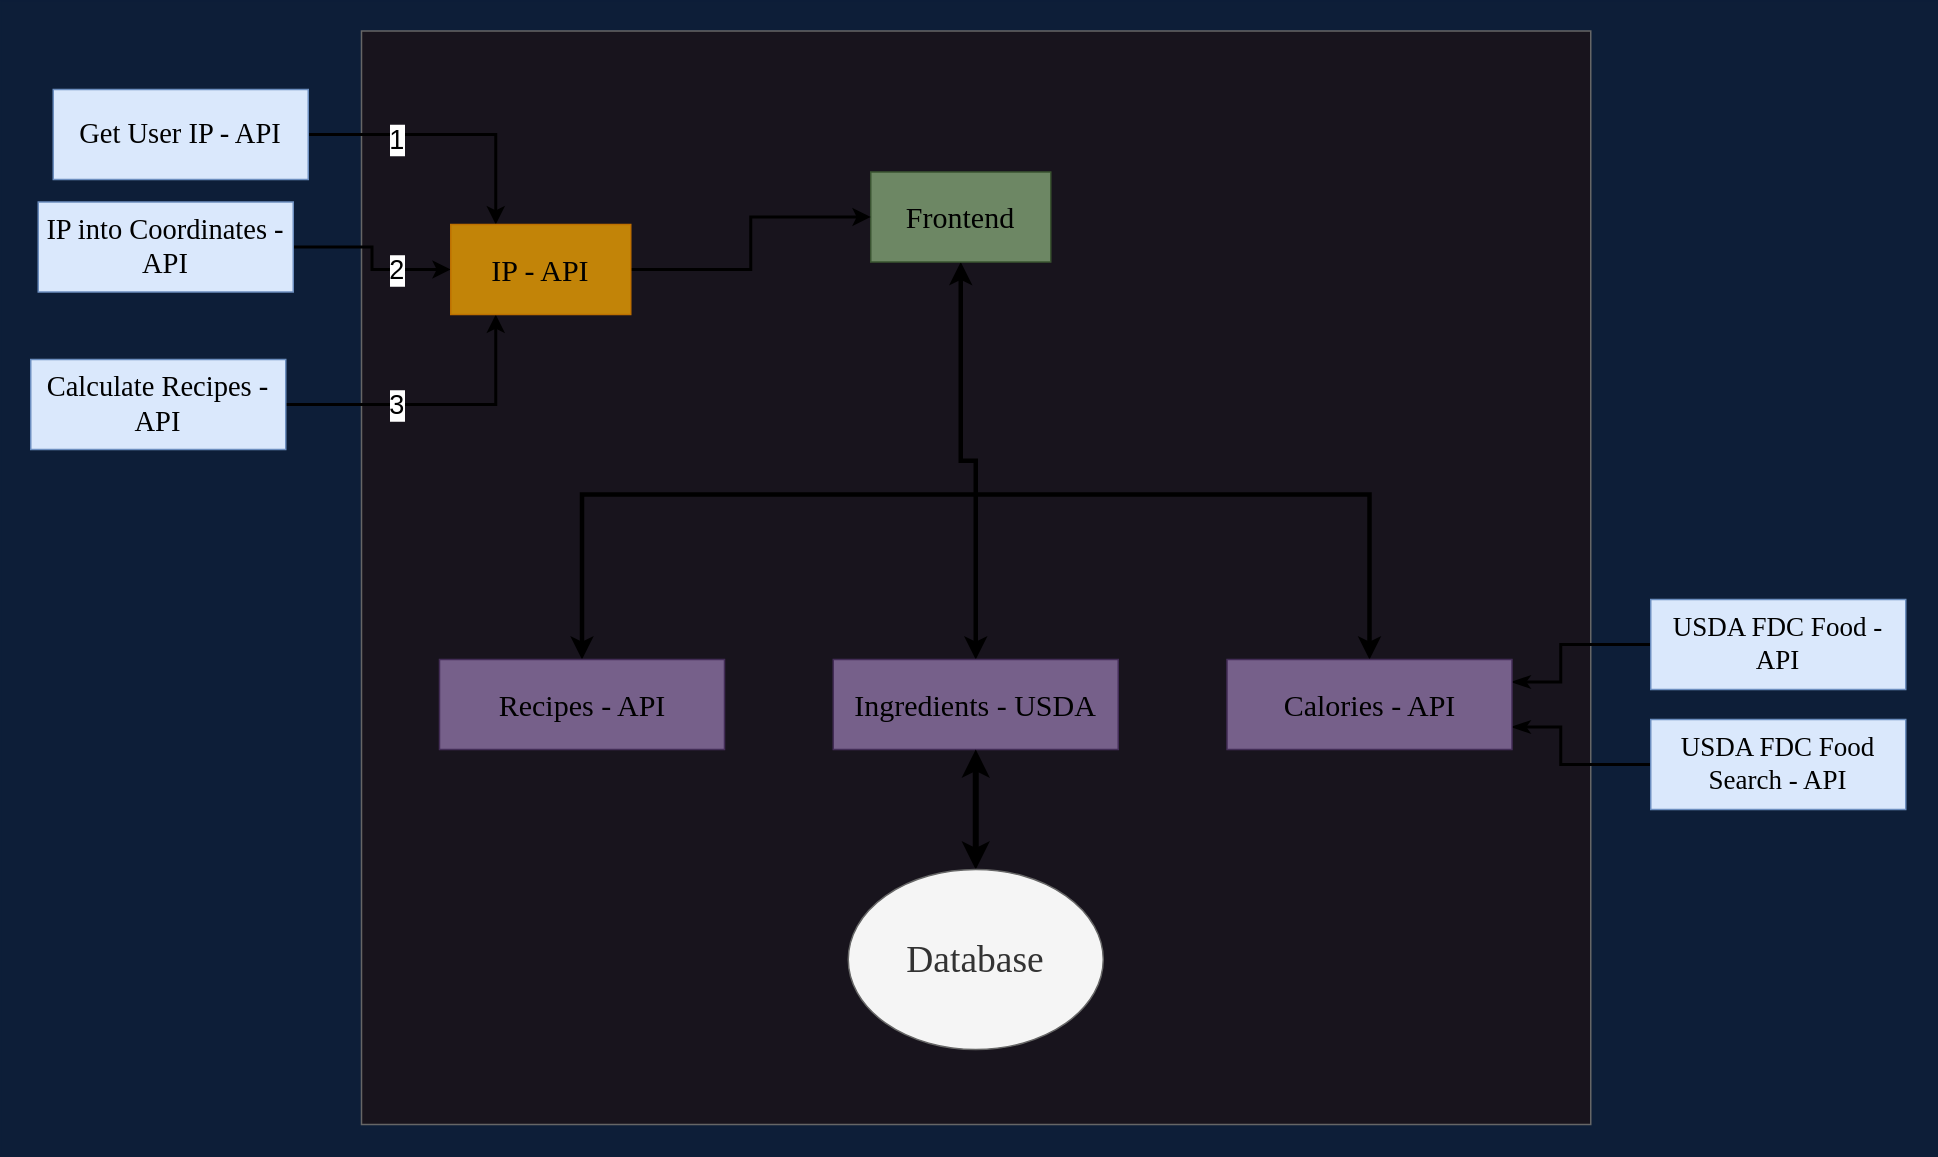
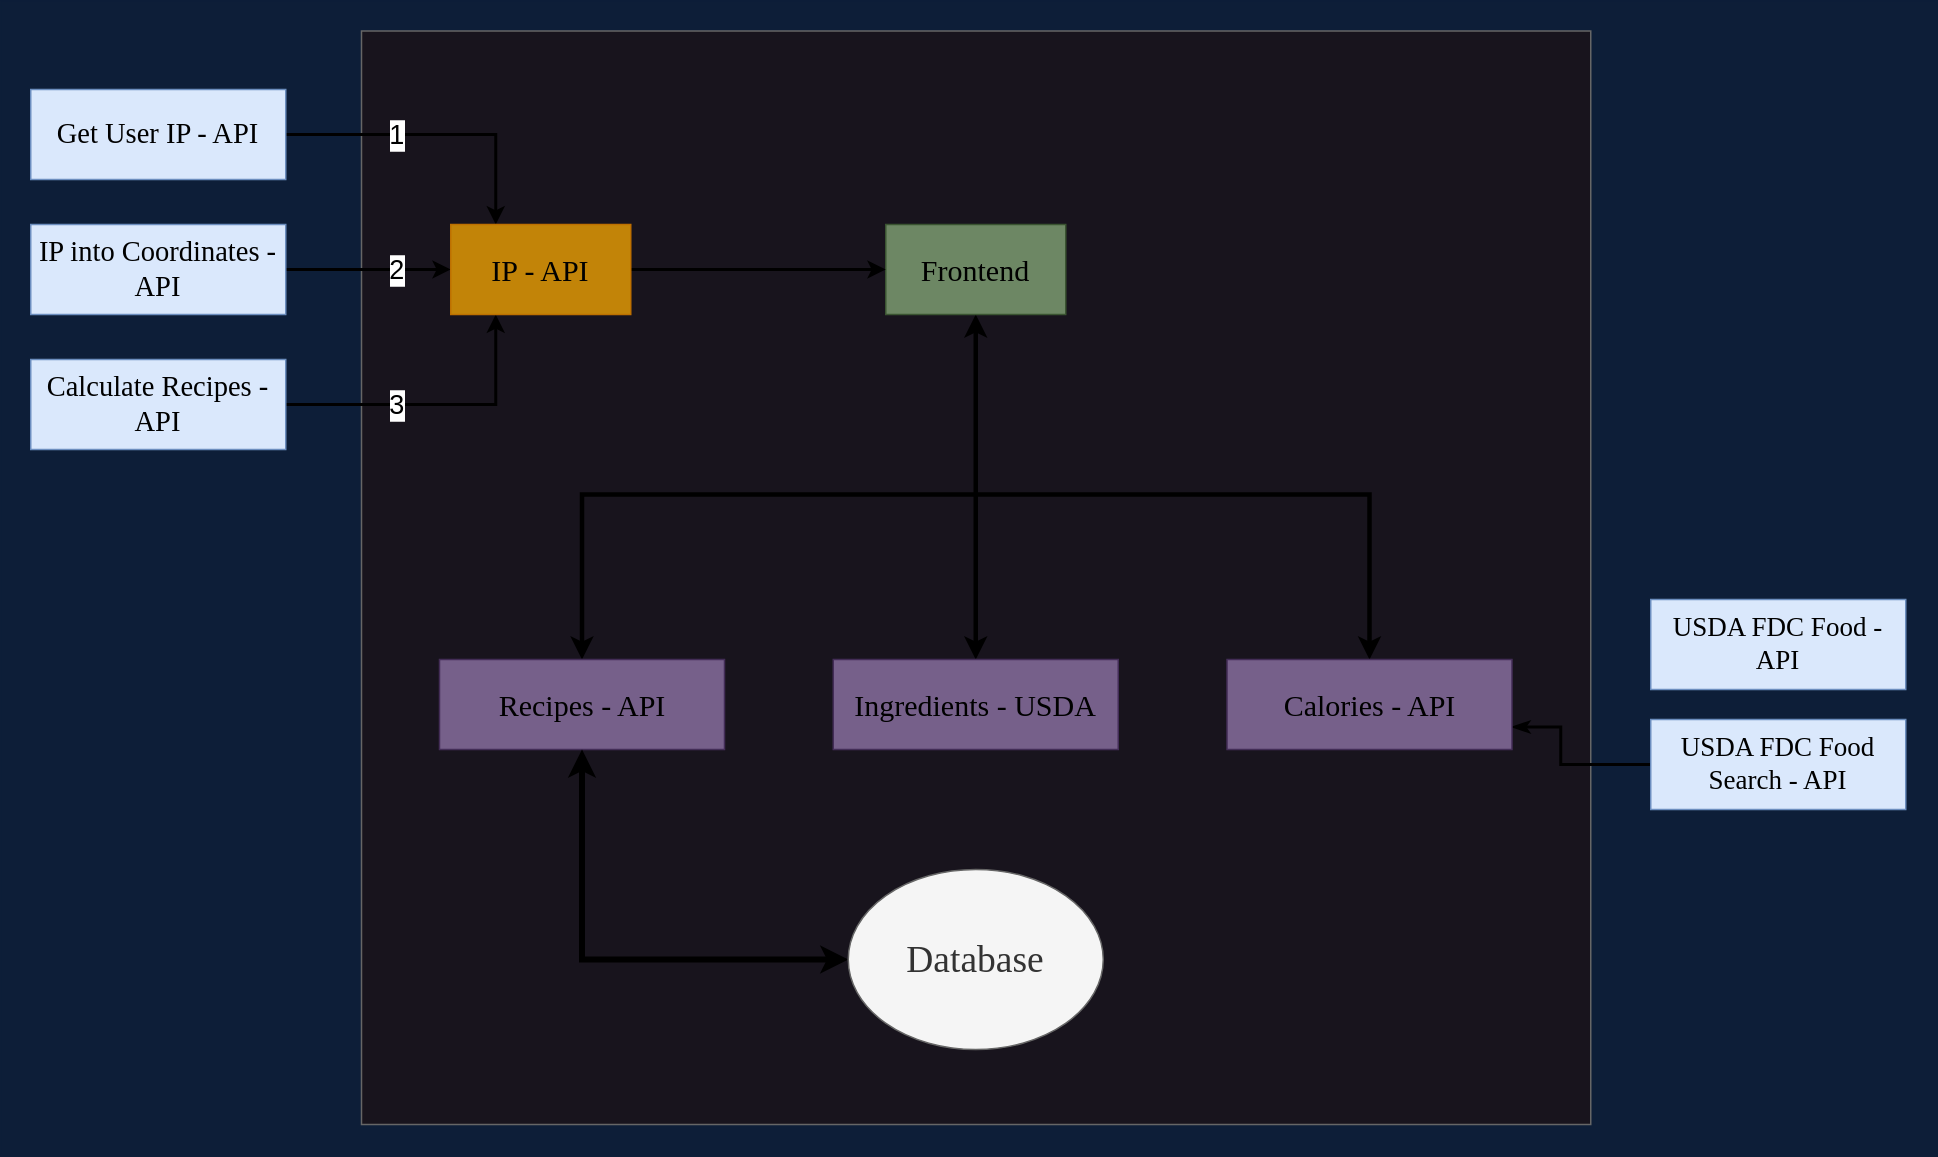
(181, 134) -> (158, 134)
(961, 217) -> (976, 269)
(166, 247) -> (158, 269)
(1619, 644) -> none
(976, 809) -> (610, 959)
